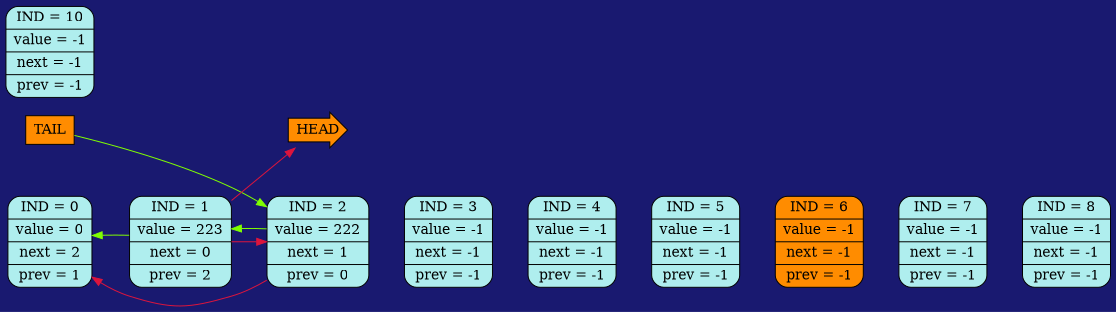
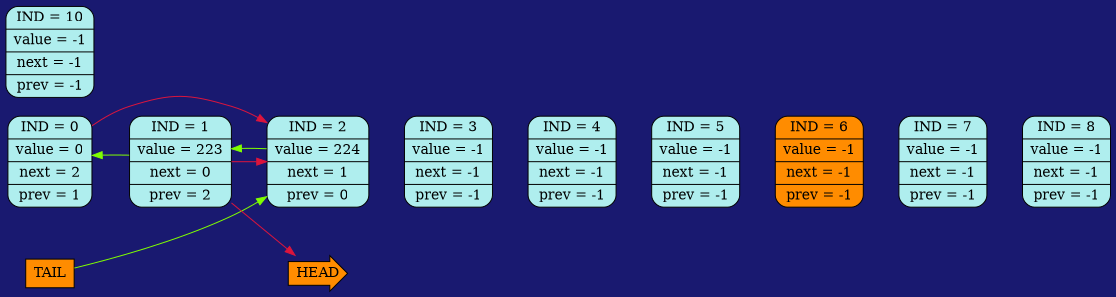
(318, 230) -> (318, 150)
(184, 306) -> (174, 97)
